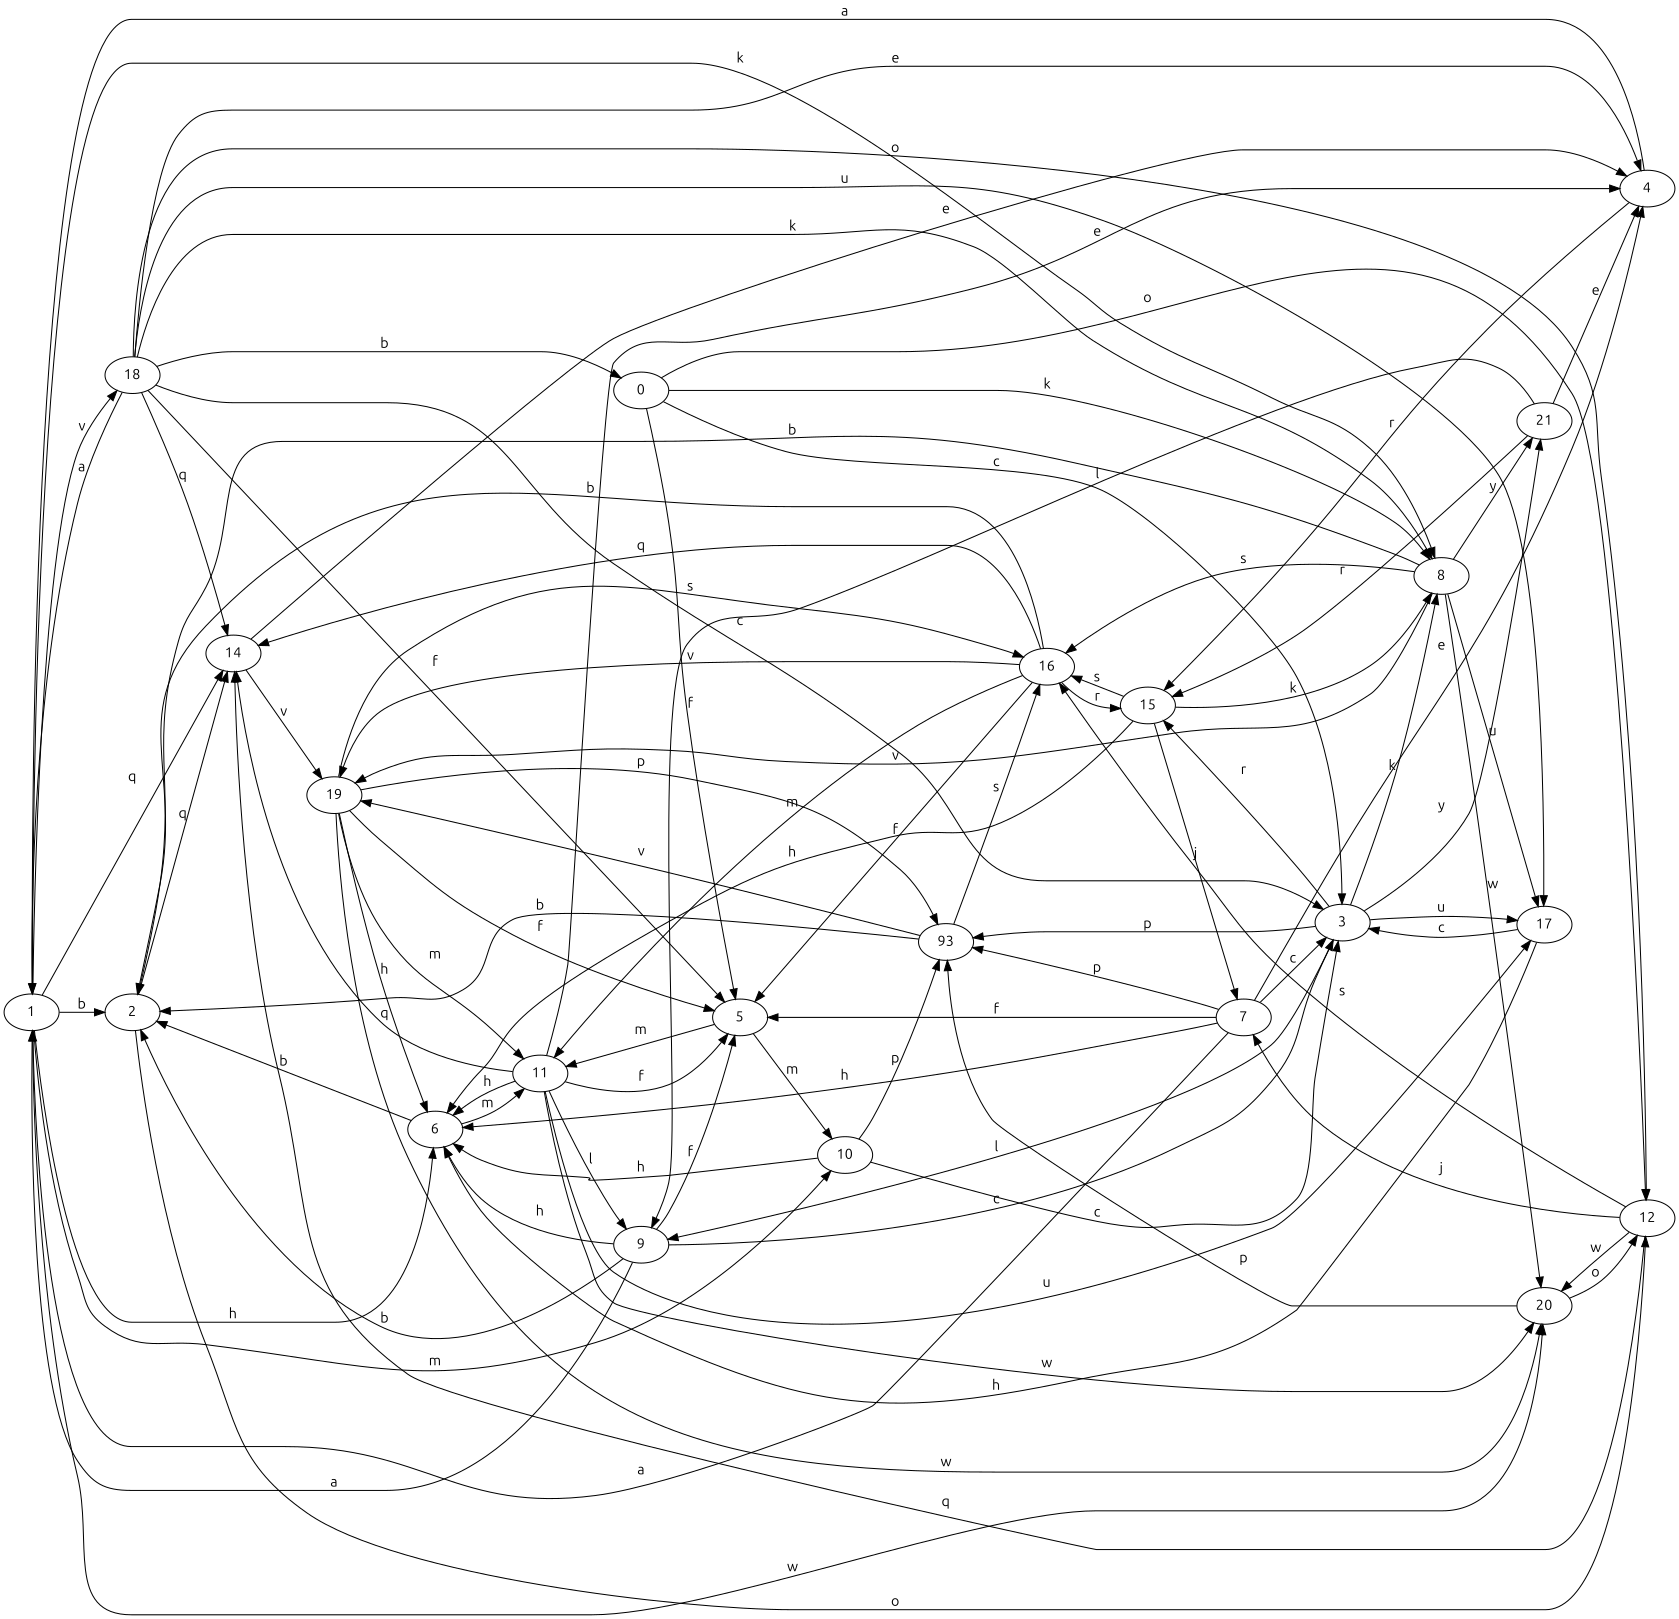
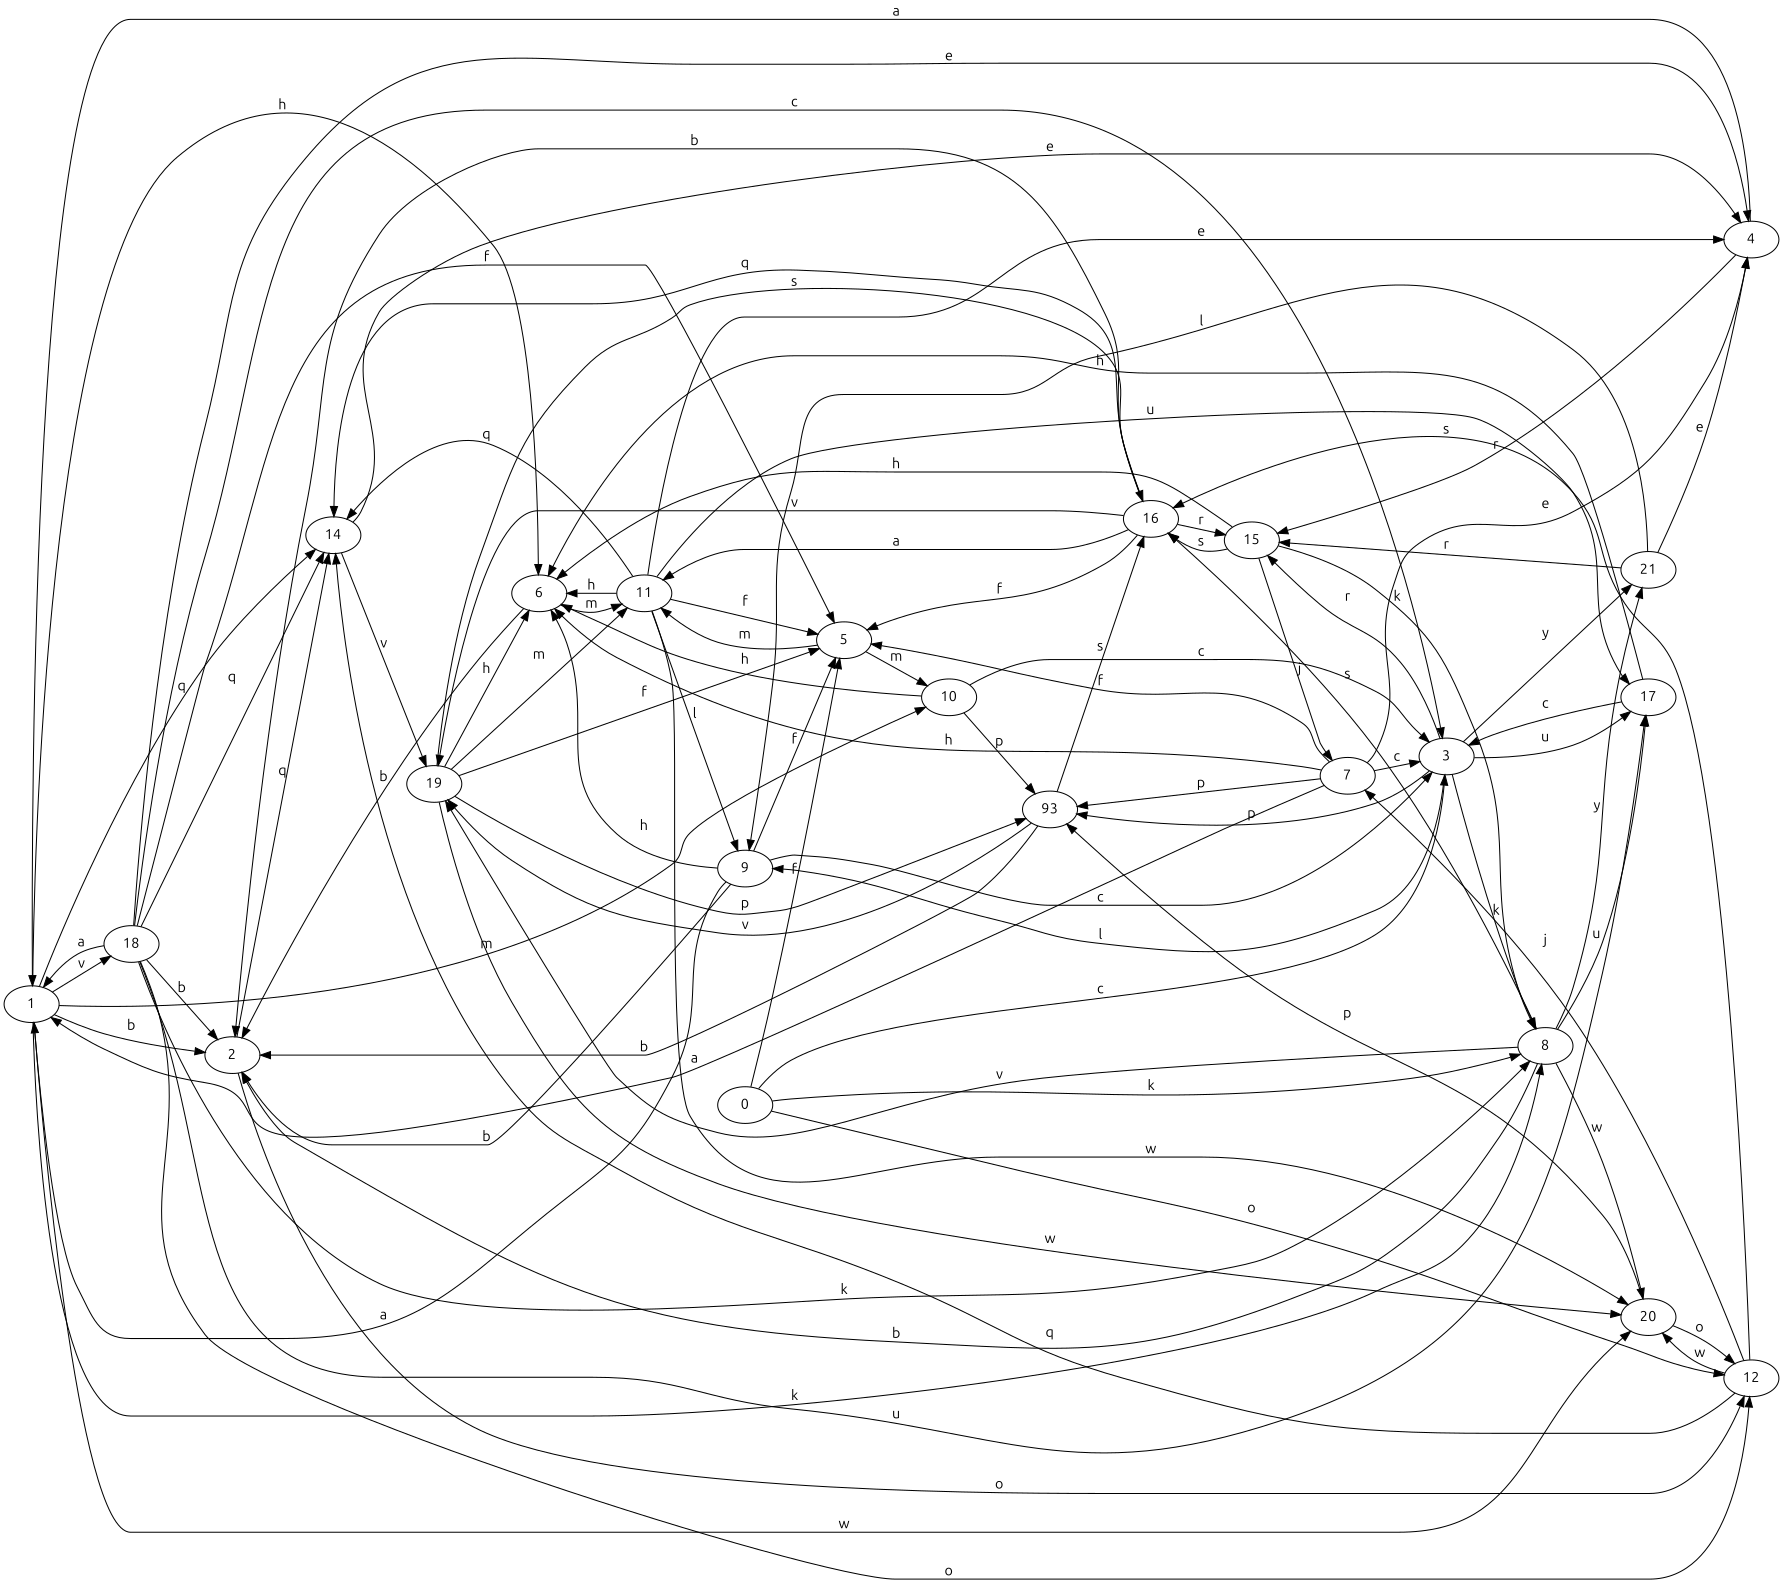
(385, 352) -> (179, 996)
(793, 803) -> (897, 542)
